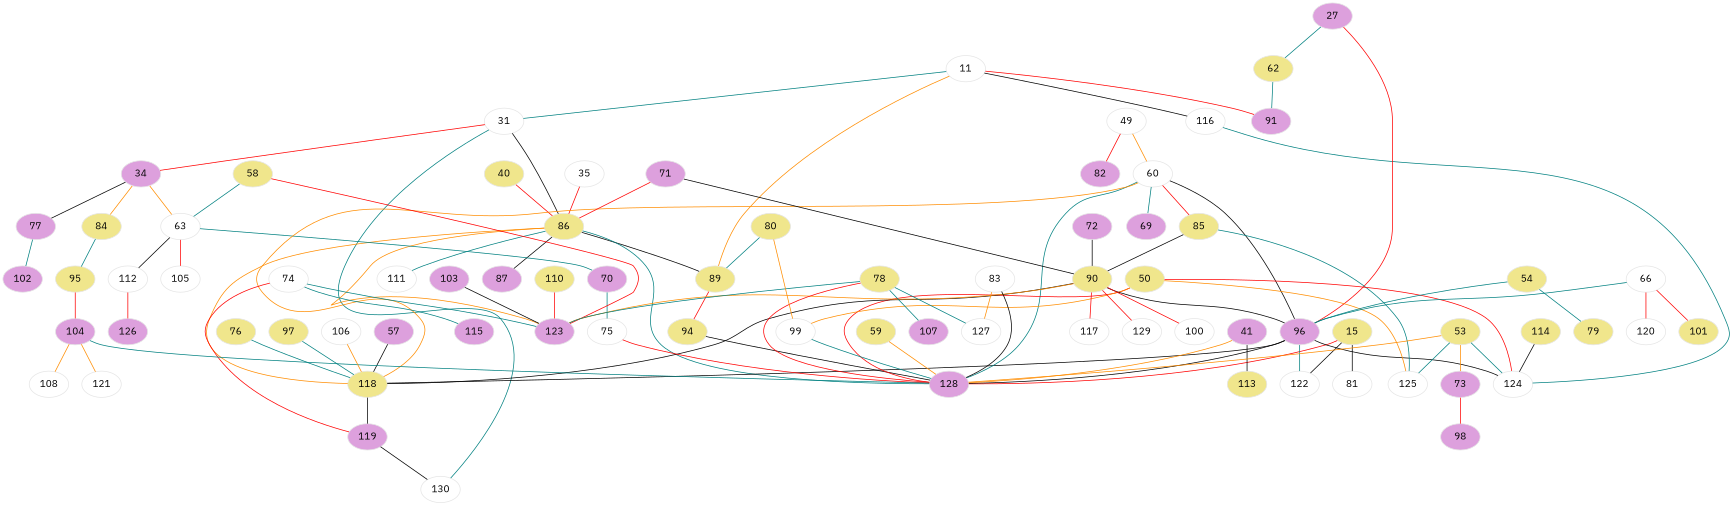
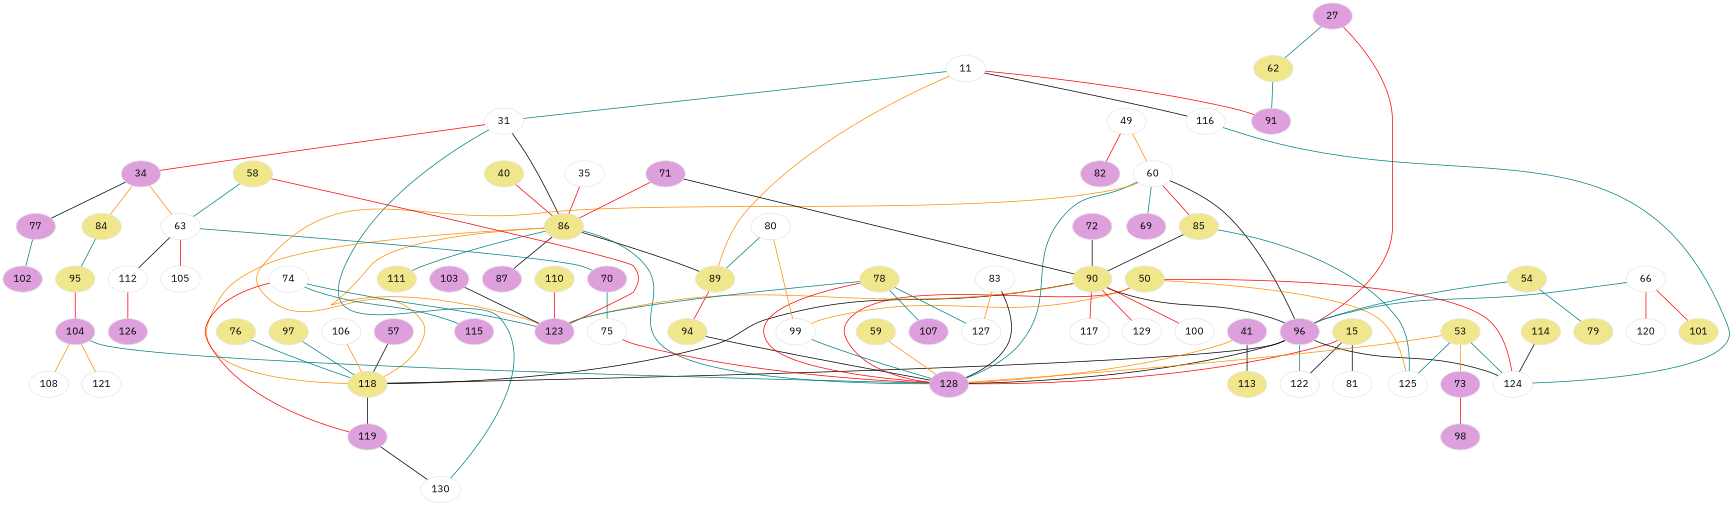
(771, 226) -> (771, 226)
(397, 279) -> (397, 279)
